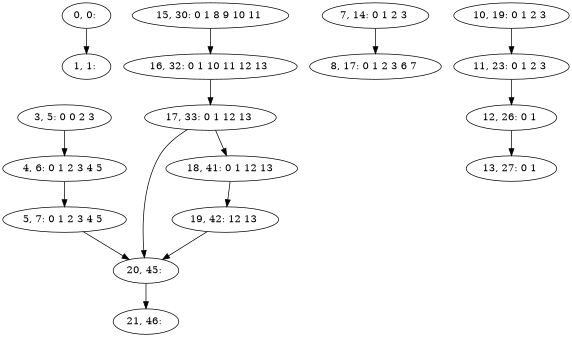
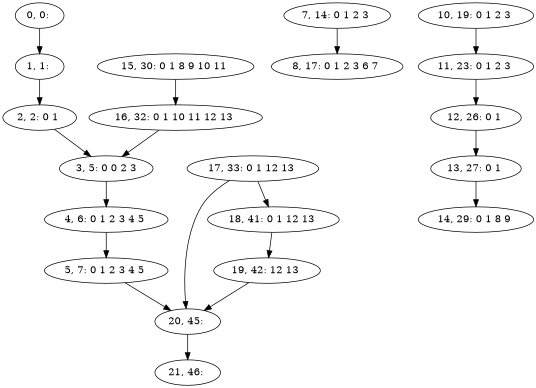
(210, 89) -> (143, 141)
none -> (40, 118)
none -> (476, 220)
